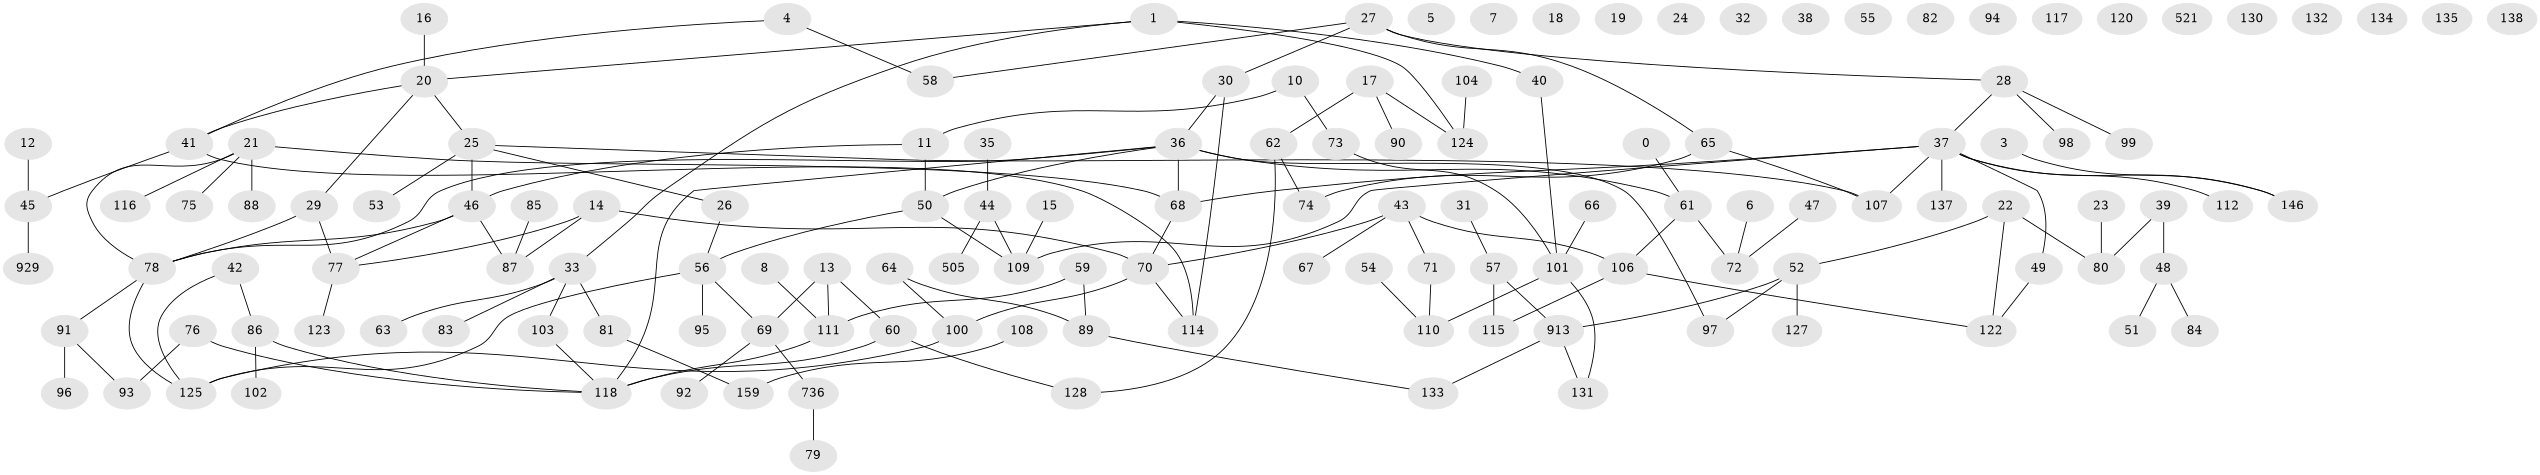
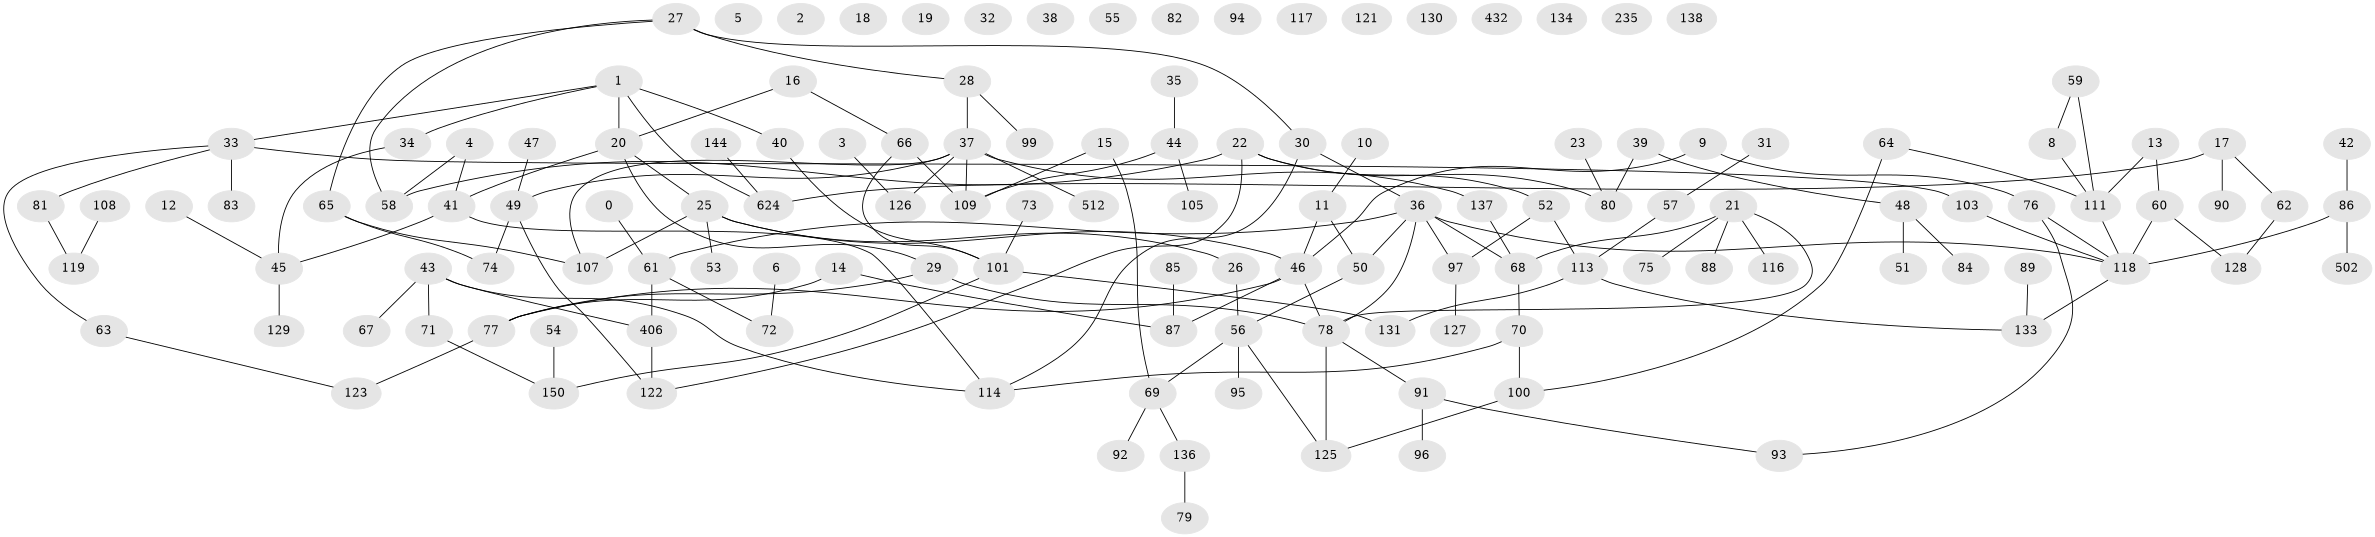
(1494, 19) -> (801, 19)
(1681, 19) -> none
(2122, 19) -> none
(2187, 19) -> (1367, 19)
(2317, 19) -> (1497, 19)
(2447, 19) -> (1627, 19)
(1467, 81) -> (716, 144)
(1314, 110) -> none
none -> (849, 113)
none -> (407, 144)
(1463, 144) -> (769, 206)
none -> (1703, 144)
(2067, 144) -> none
(1559, 170) -> (1503, 242)
none -> (794, 171)
(1290, 175) -> (502, 237)
(2228, 206) -> (1094, 206)
(2293, 206) -> (901, 206)
(875, 228) -> none
(1774, 237) -> (521, 182)
(976, 240) -> (931, 170)
(1244, 251) -> (707, 327)
(28, 269) -> (279, 331)
(954, 269) -> (1193, 206)
(1623, 269) -> (652, 331)
none -> (2077, 299)
(1085, 300) -> (2064, 113)
(1000, 302) -> (1993, 170)
(793, 303) -> (1137, 267)
(1797, 305) -> (1456, 300)
(161, 317) -> none
(1429, 331) -> (554, 393)
(1494, 331) -> none
(1559, 331) -> (1583, 269)
none -> (230, 362)
(256, 393) -> (2347, 269)
(748, 393) -> (74, 269)
(813, 393) -> (1185, 456)
